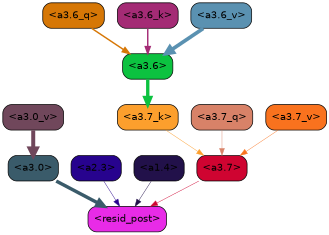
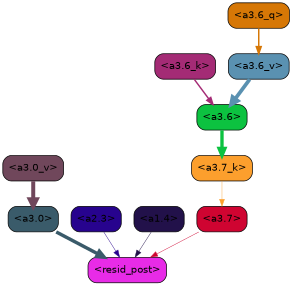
(108, 39) -> (259, 38)
(222, 117) -> none
(296, 117) -> none
